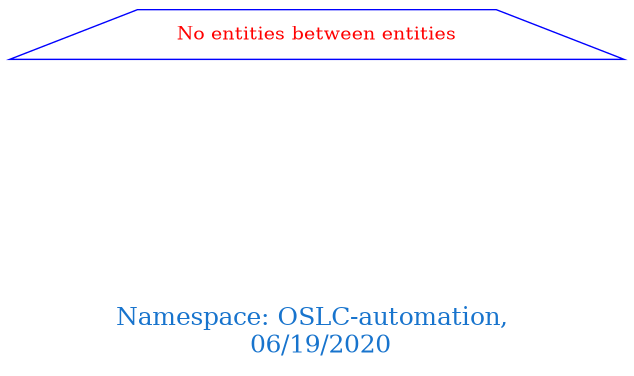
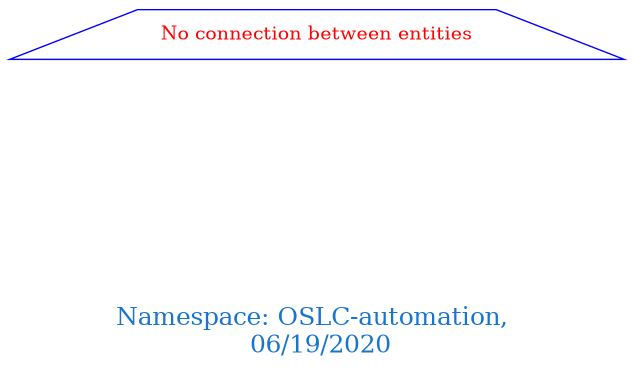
(317, 35) -> (317, 35)
